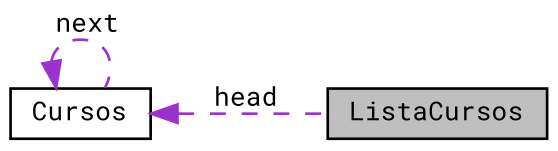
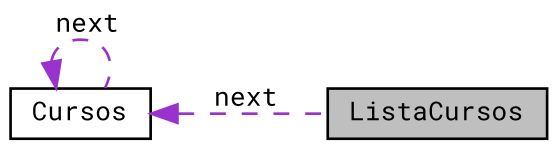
(239, 99) -> (239, 99)
